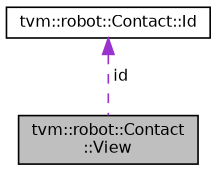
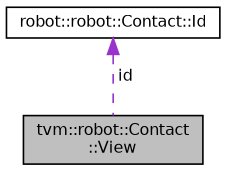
(108, 23) -> (113, 23)
